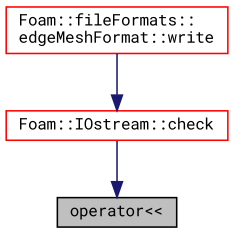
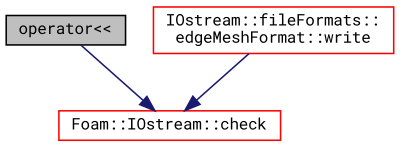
(117, 30) -> (274, 30)
(117, 161) -> (112, 73)
